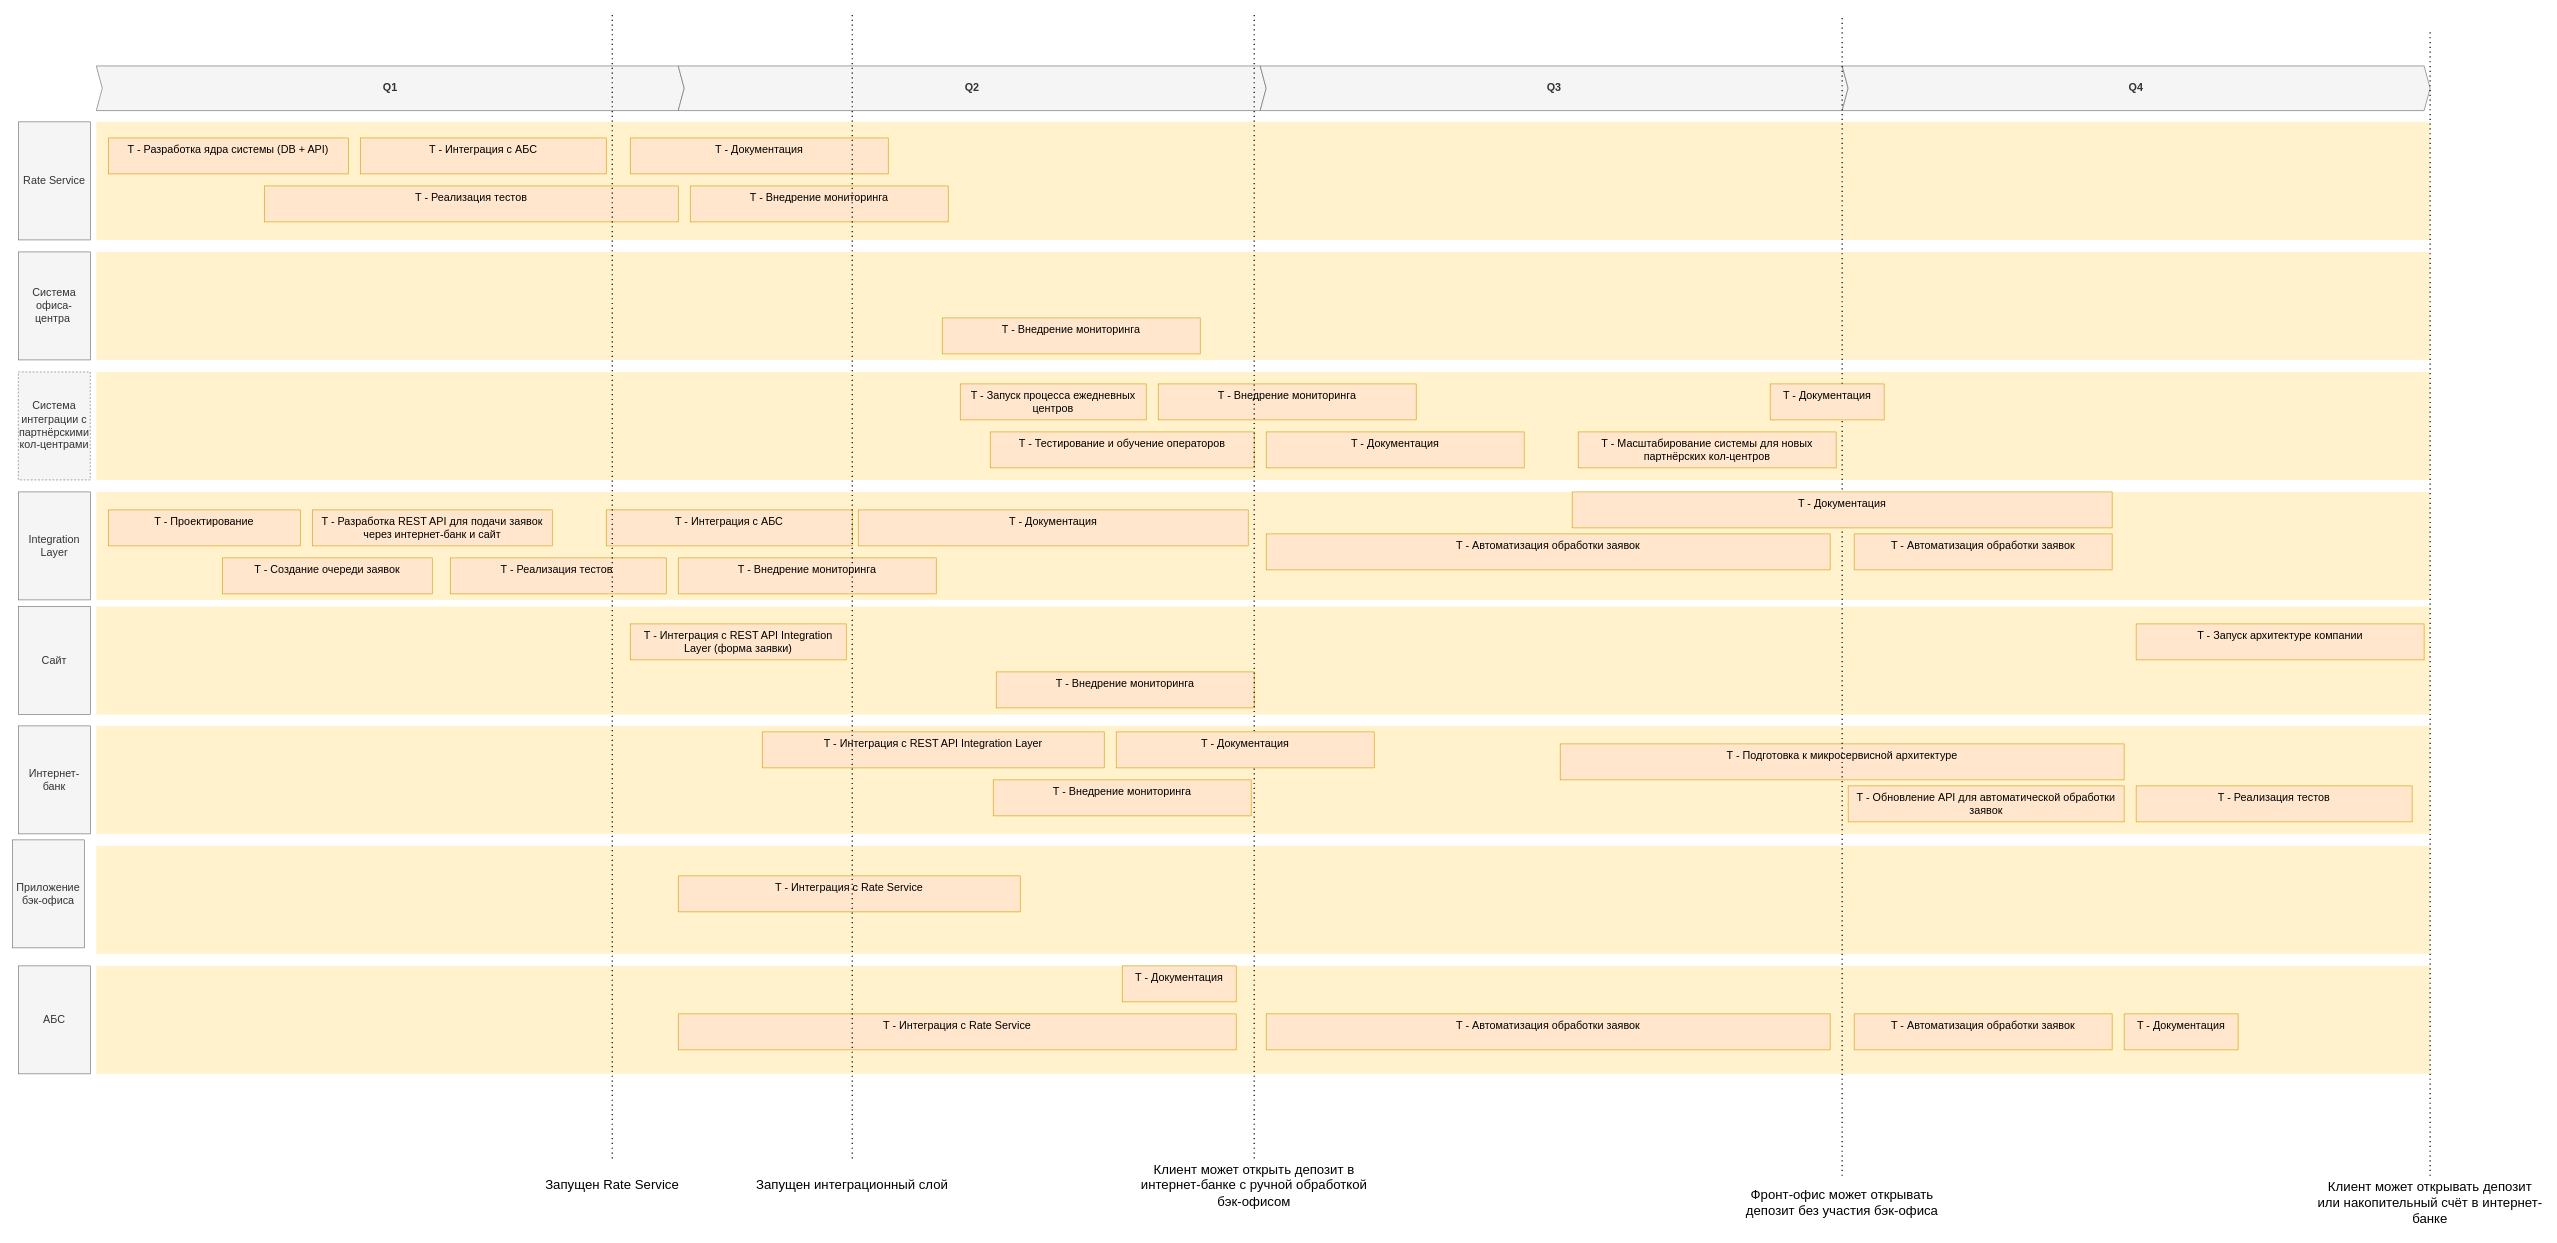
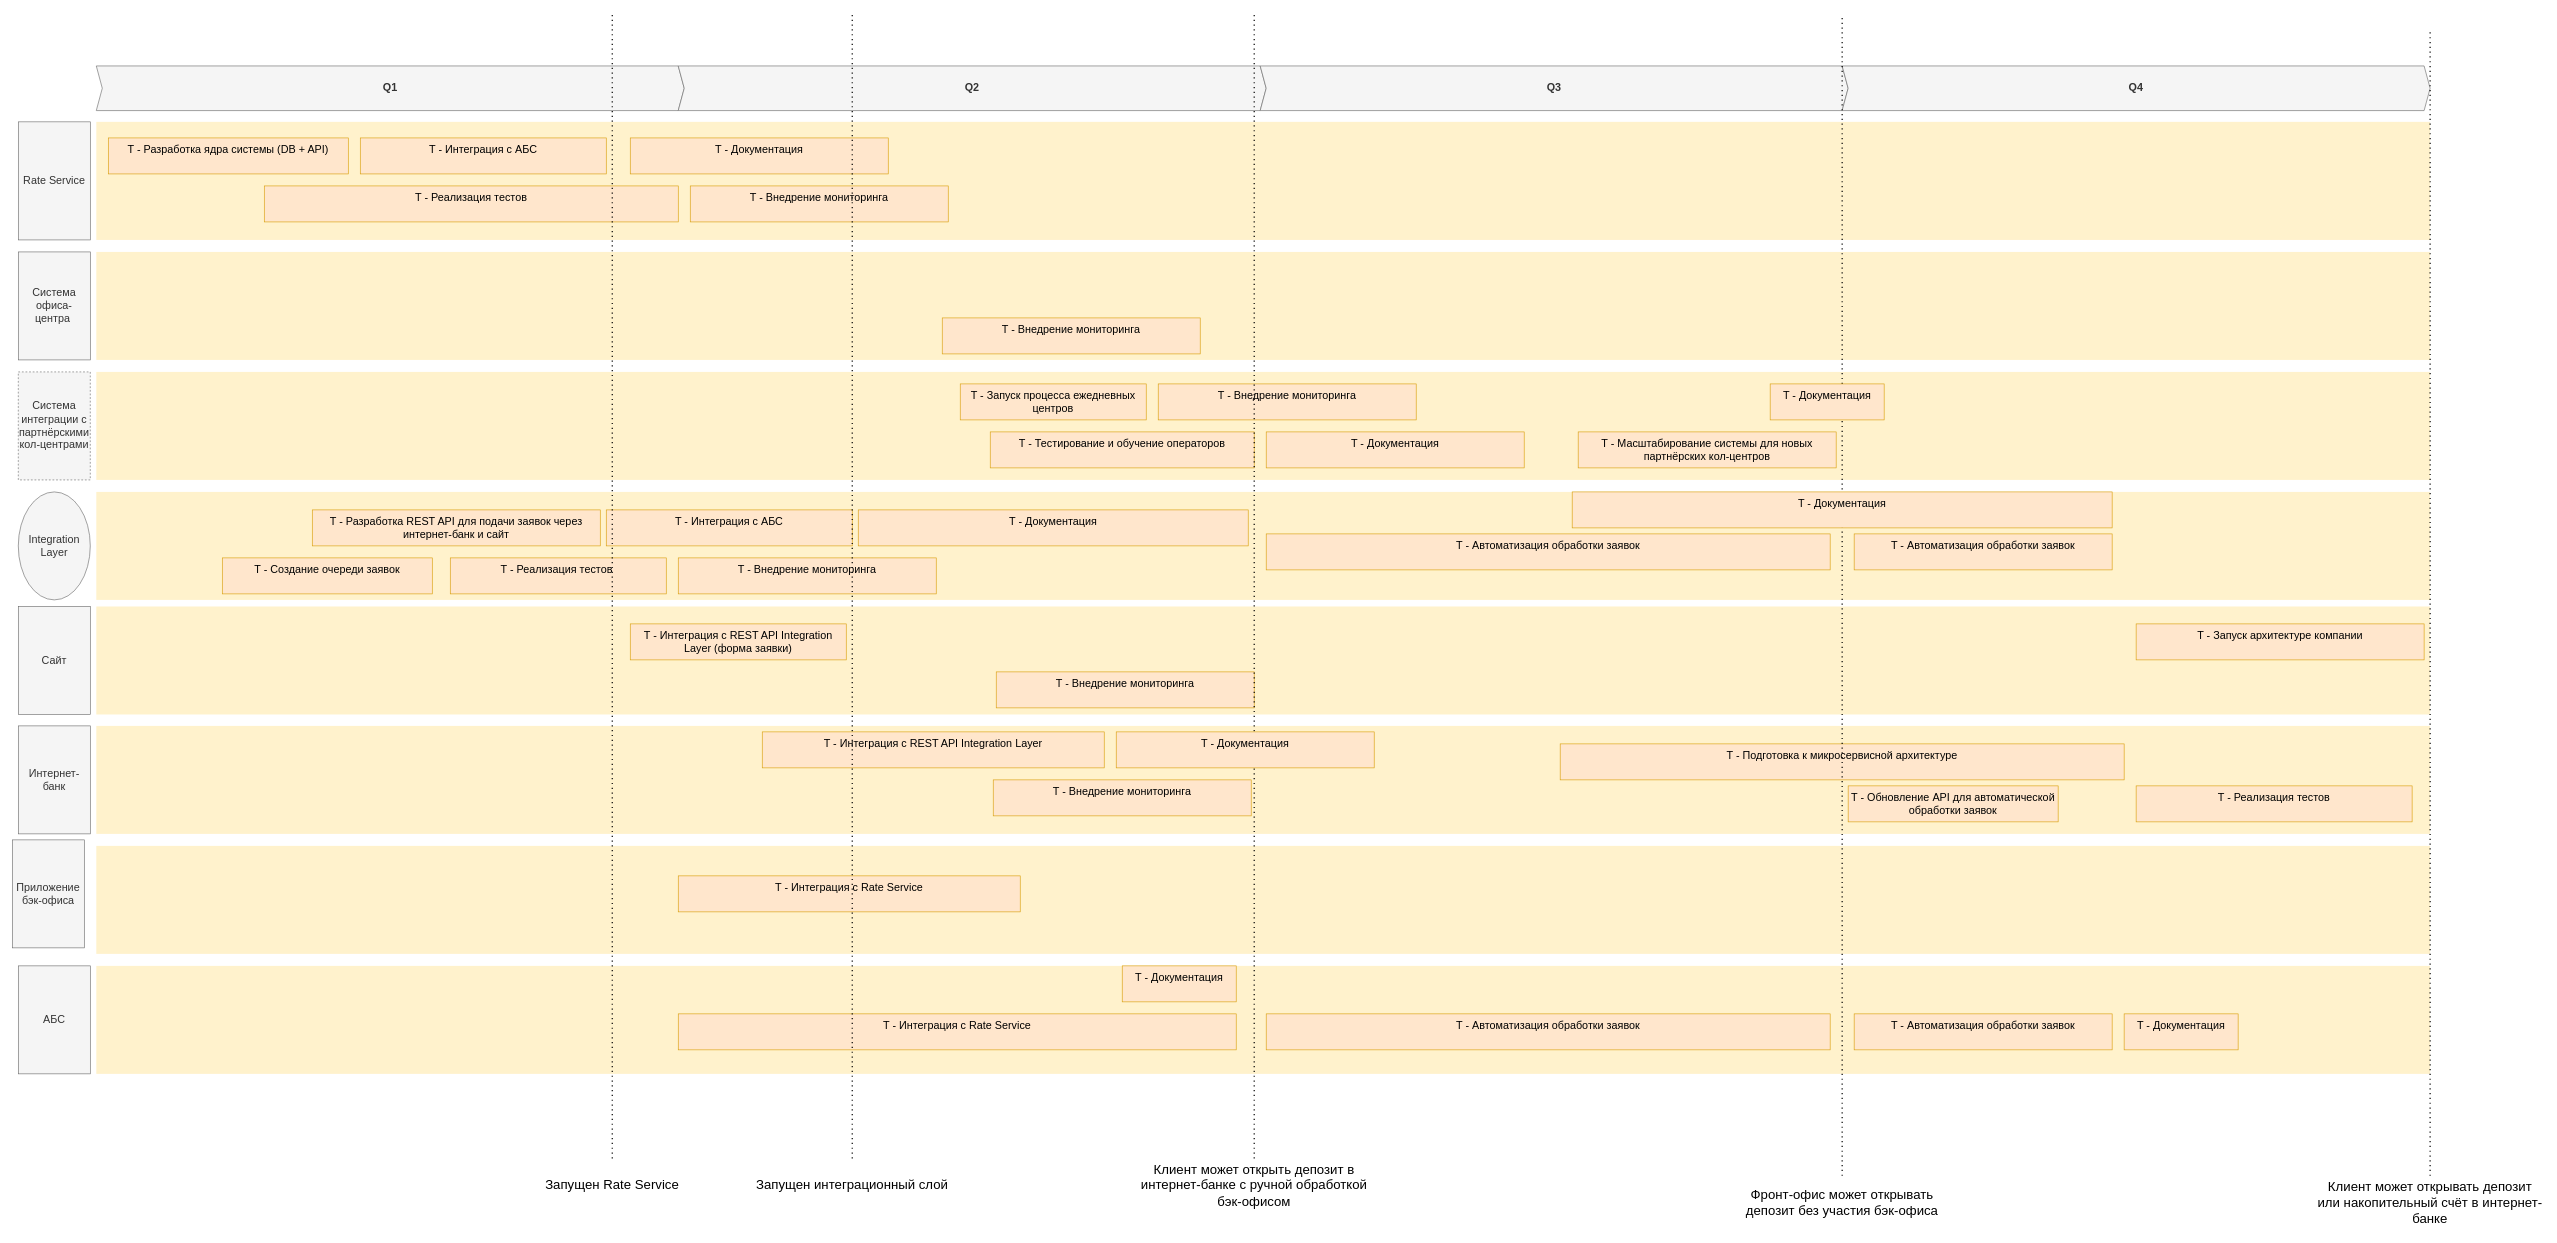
(204, 528) -> none
(432, 528) -> (456, 528)
(54, 546) -> (54, 546)
(1986, 804) -> (1953, 804)
